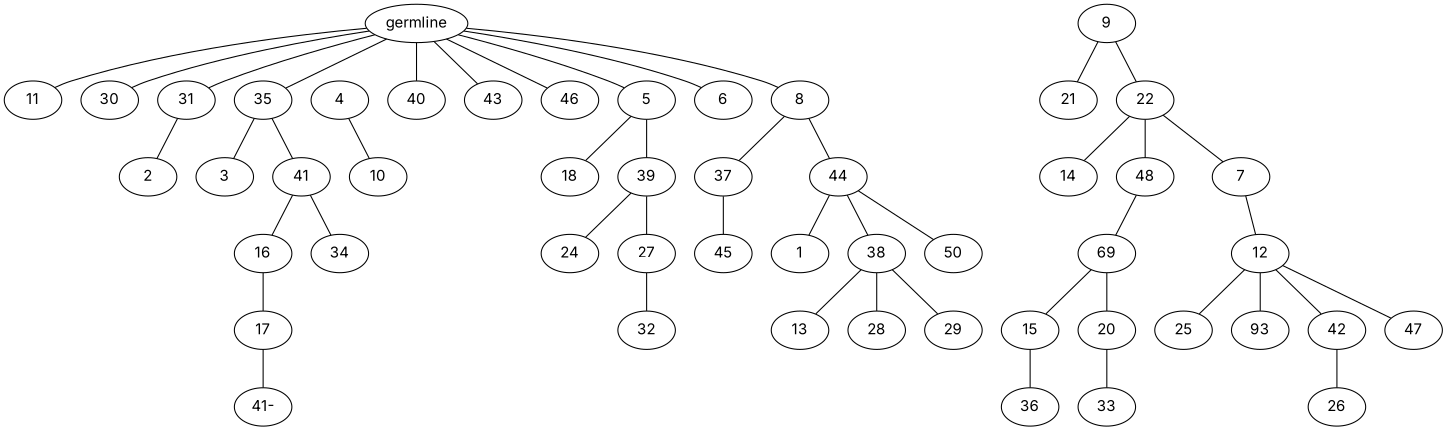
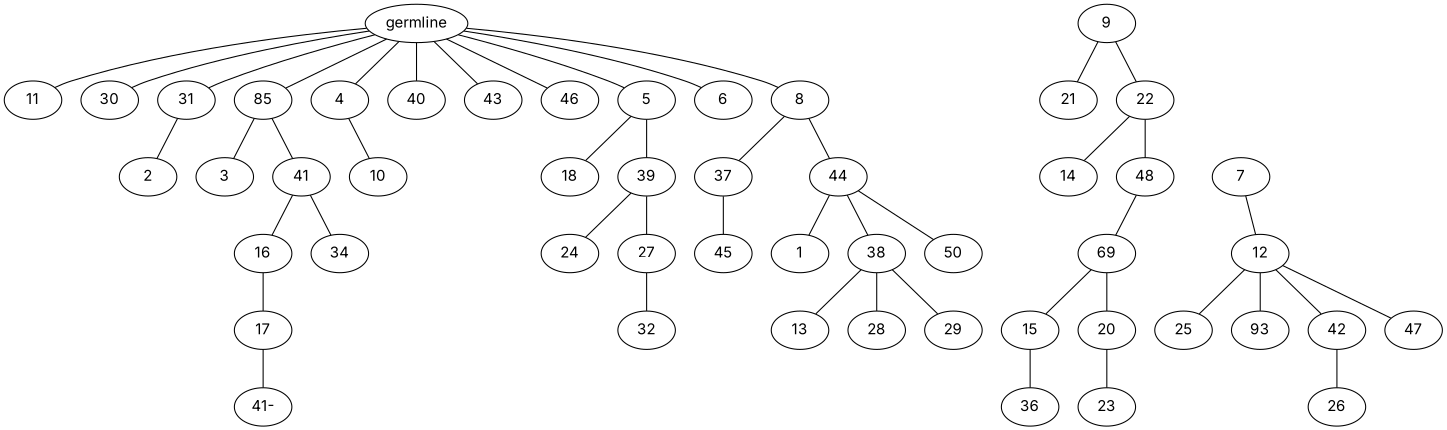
none -> (377, 63)
(263, 100) -> (263, 100)
(1193, 139) -> none
(1107, 407) -> (1107, 407)
